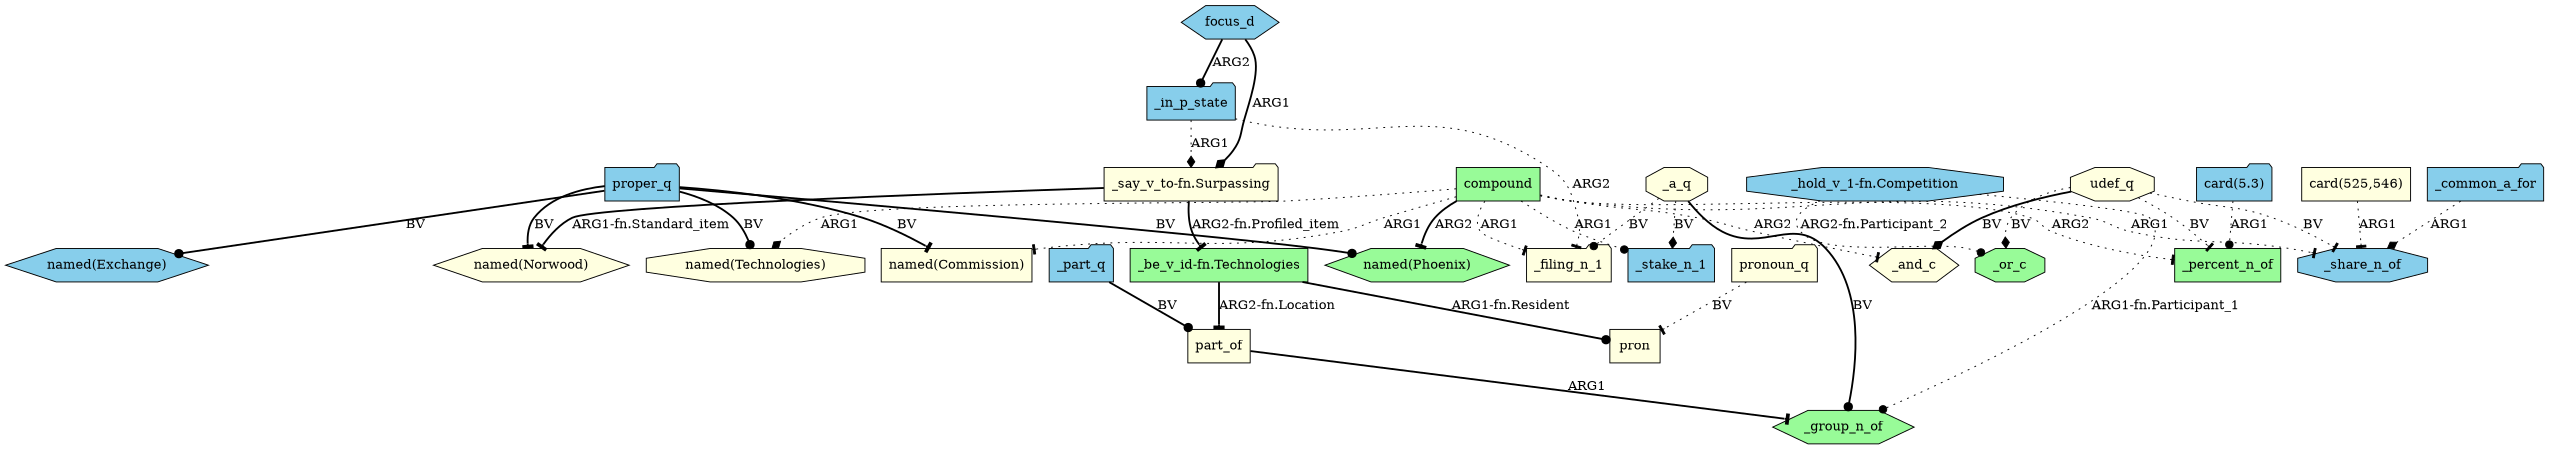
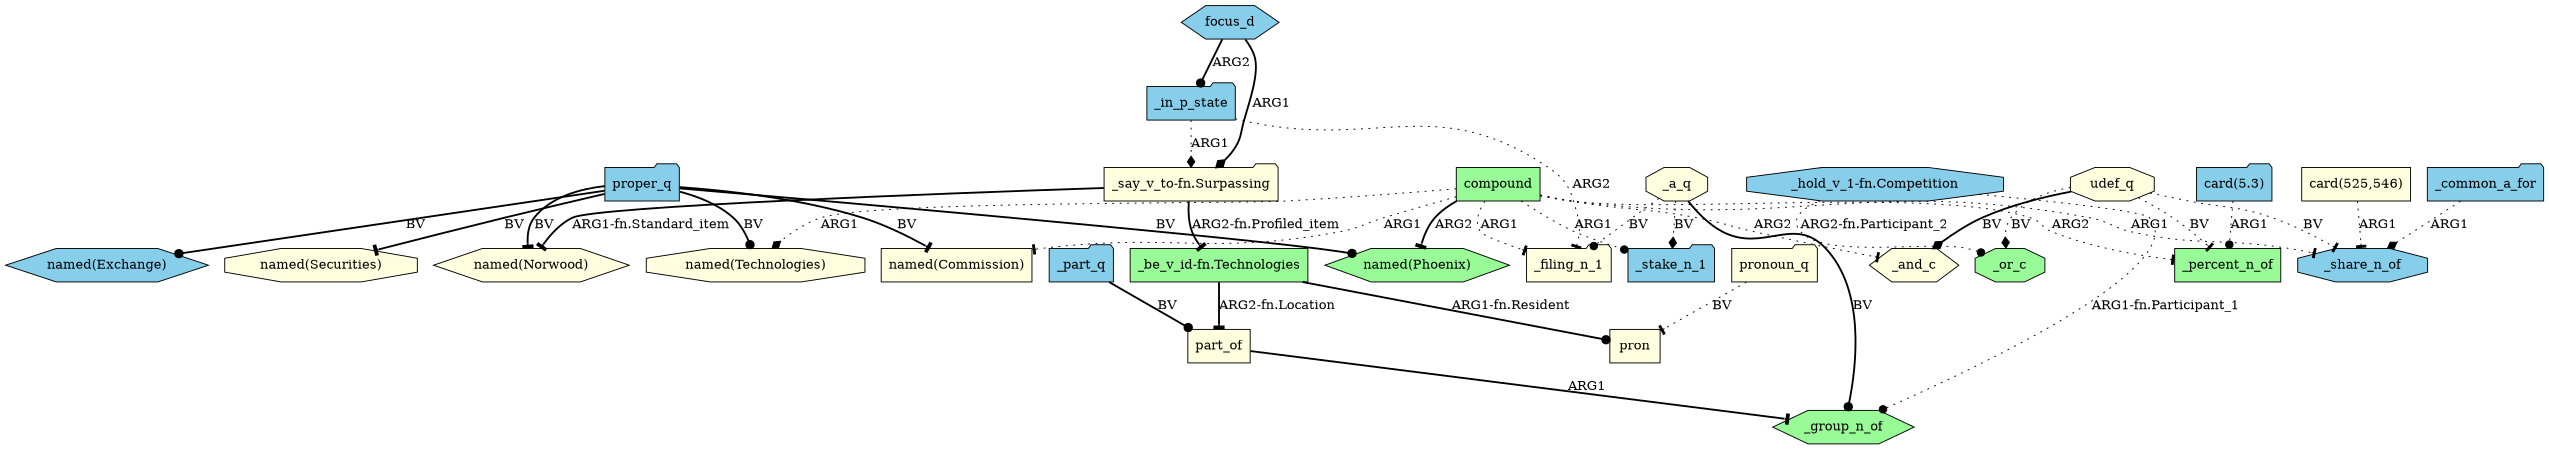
none -> (321, 265)
